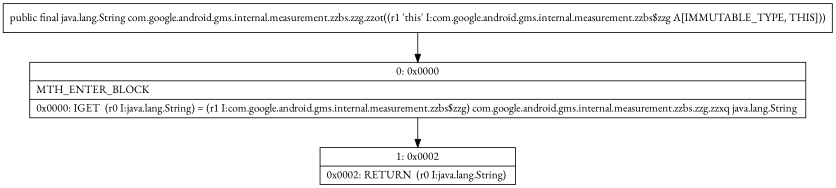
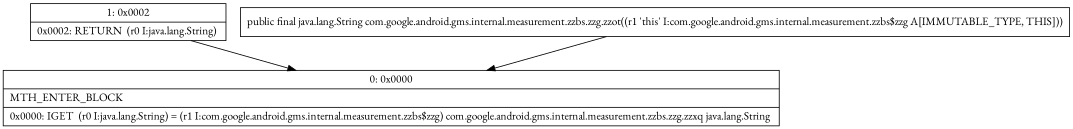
(418, 129) -> (239, 54)
